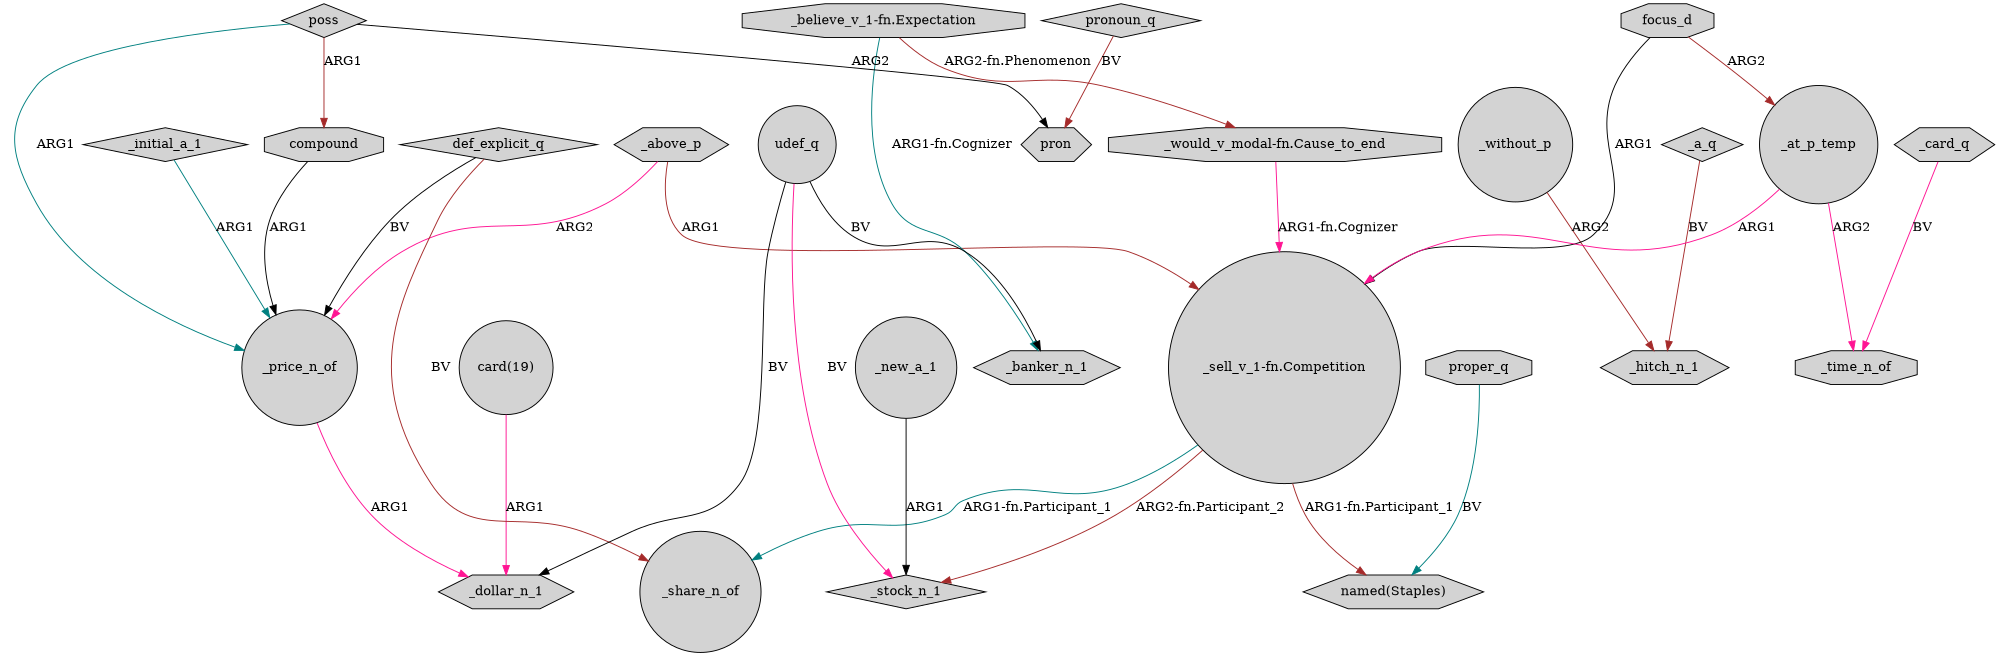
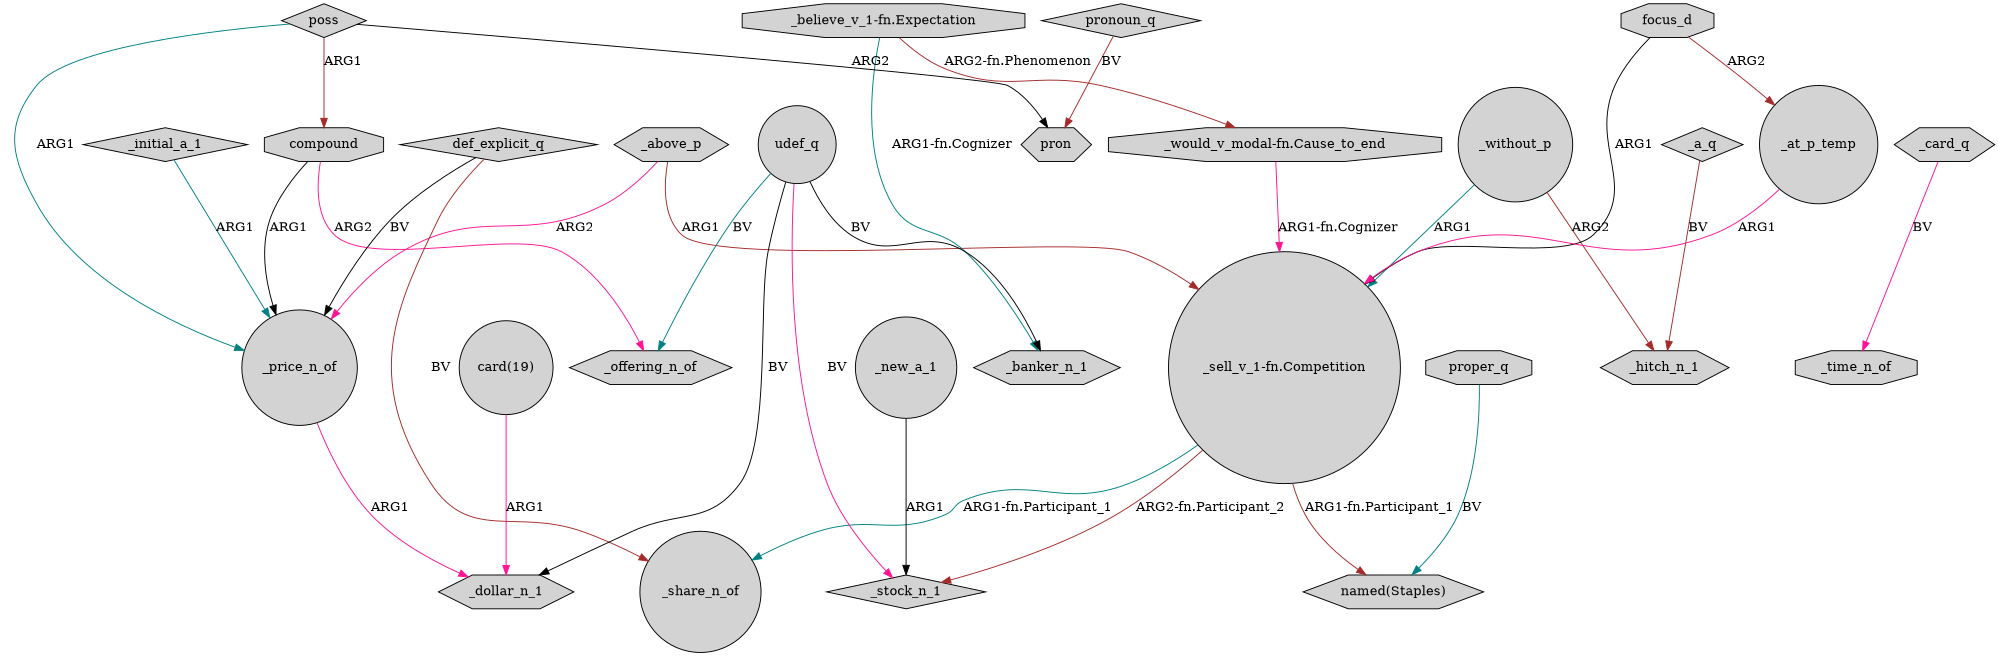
none -> (1425, 233)
(1840, 272) -> none
none -> (651, 368)
